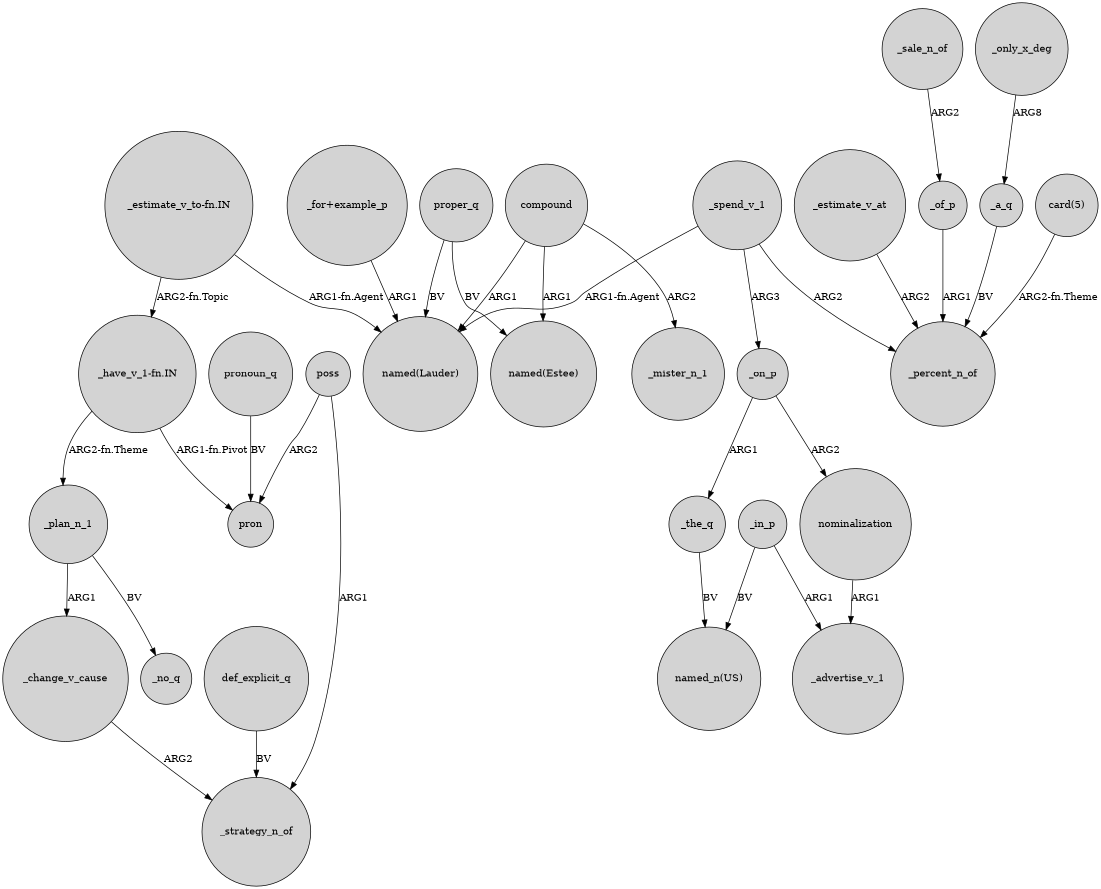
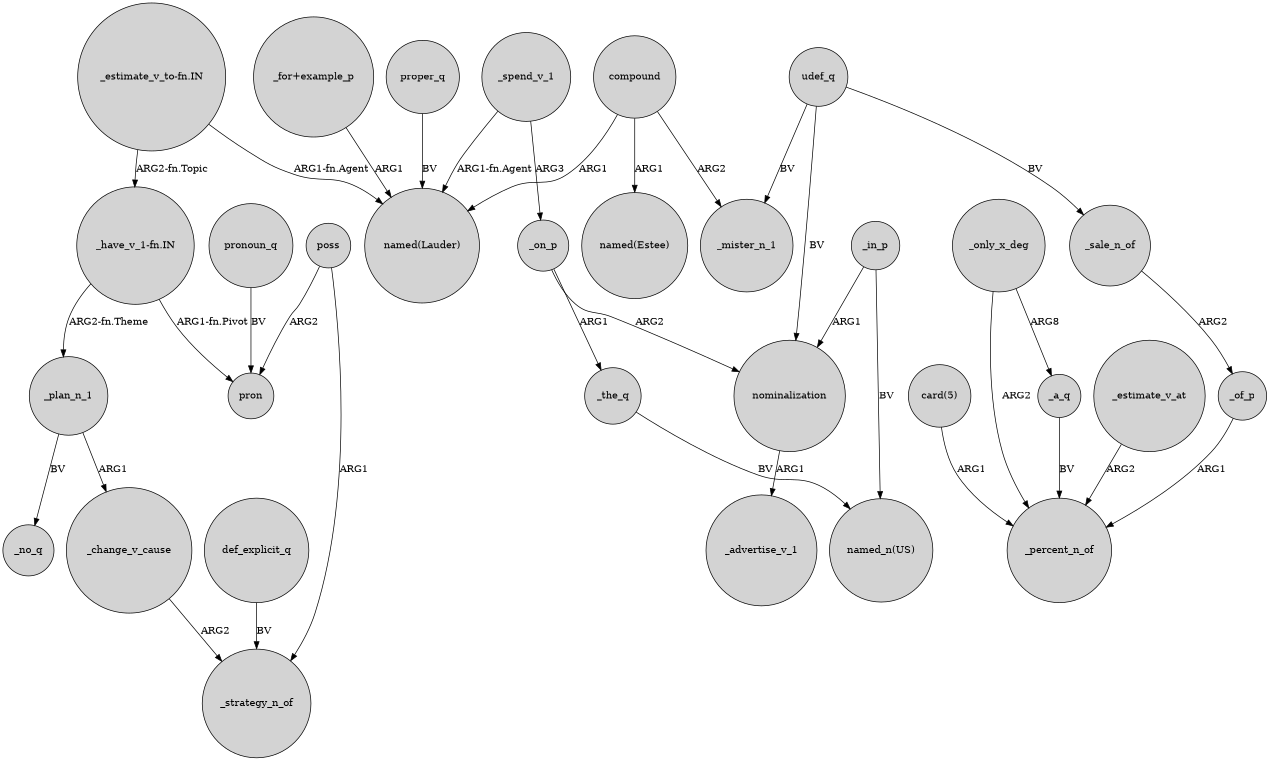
none -> (819, 77)
(461, 295) -> none
(1058, 297) -> (972, 470)
(818, 304) -> (993, 400)
(796, 585) -> (842, 304)
